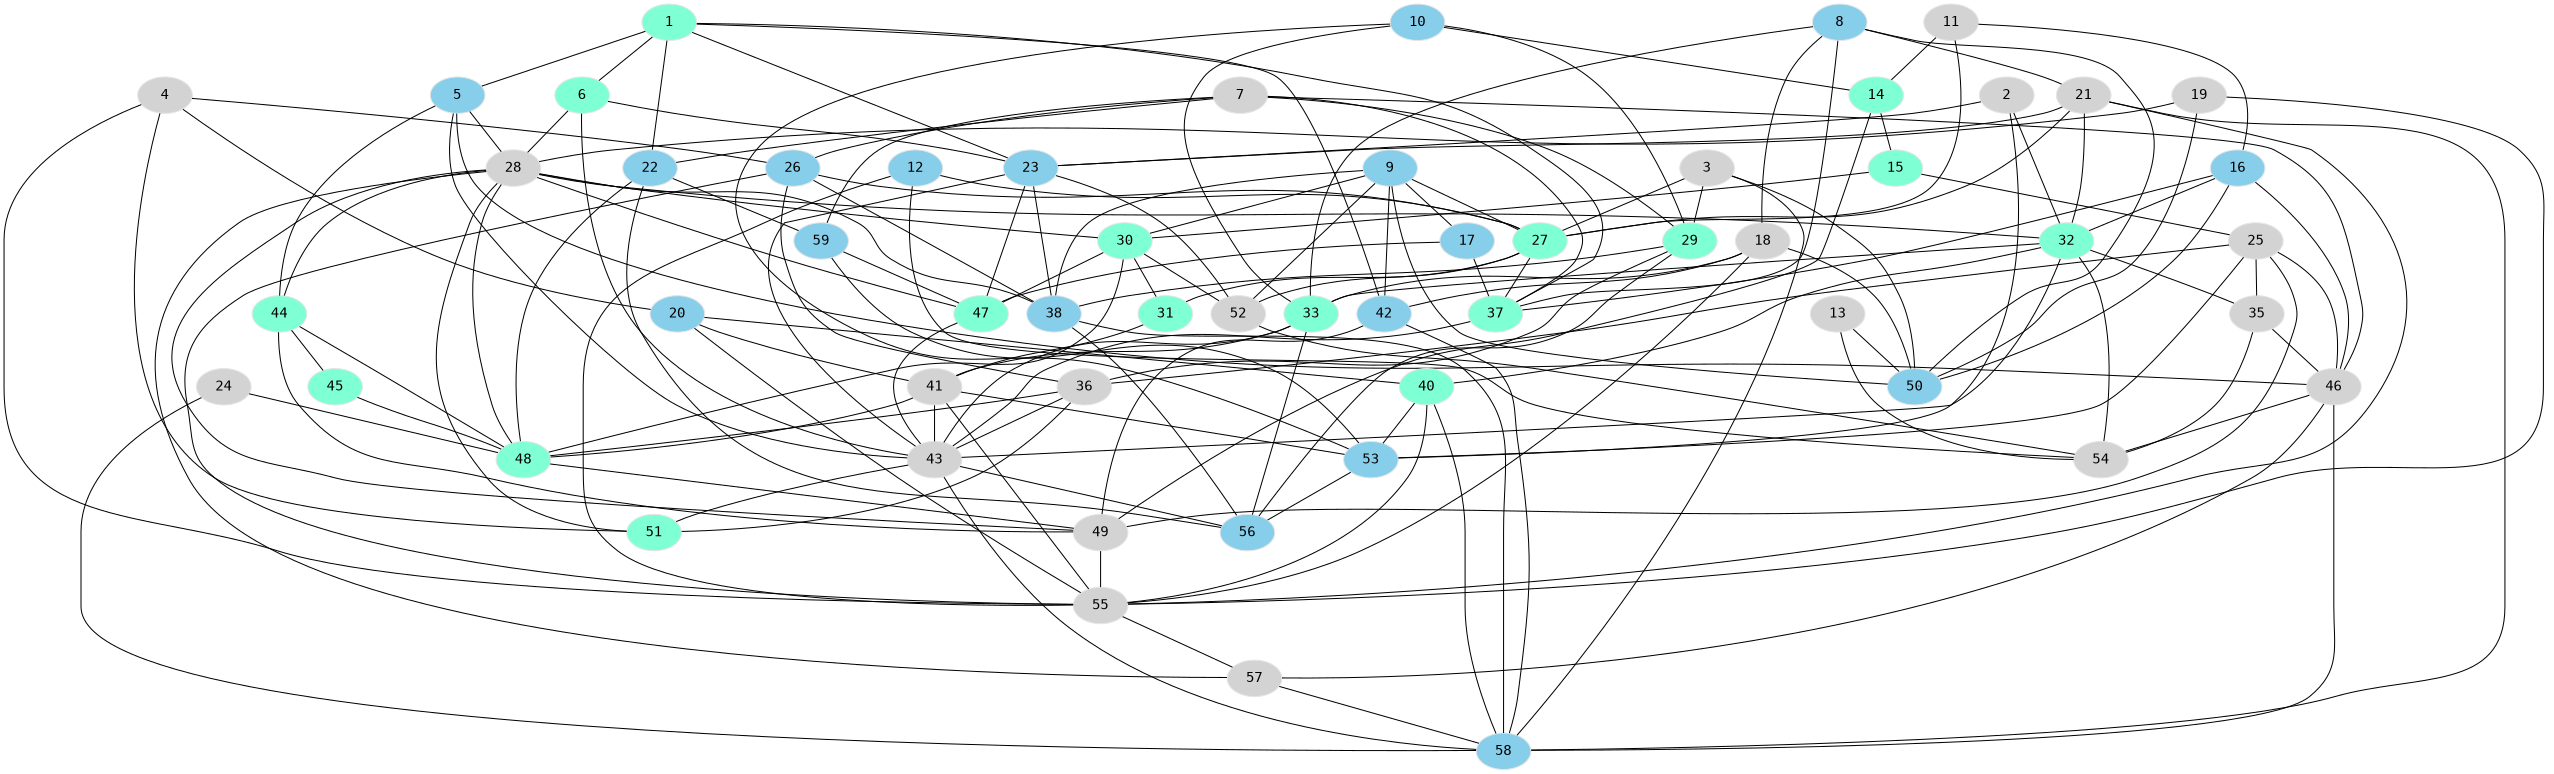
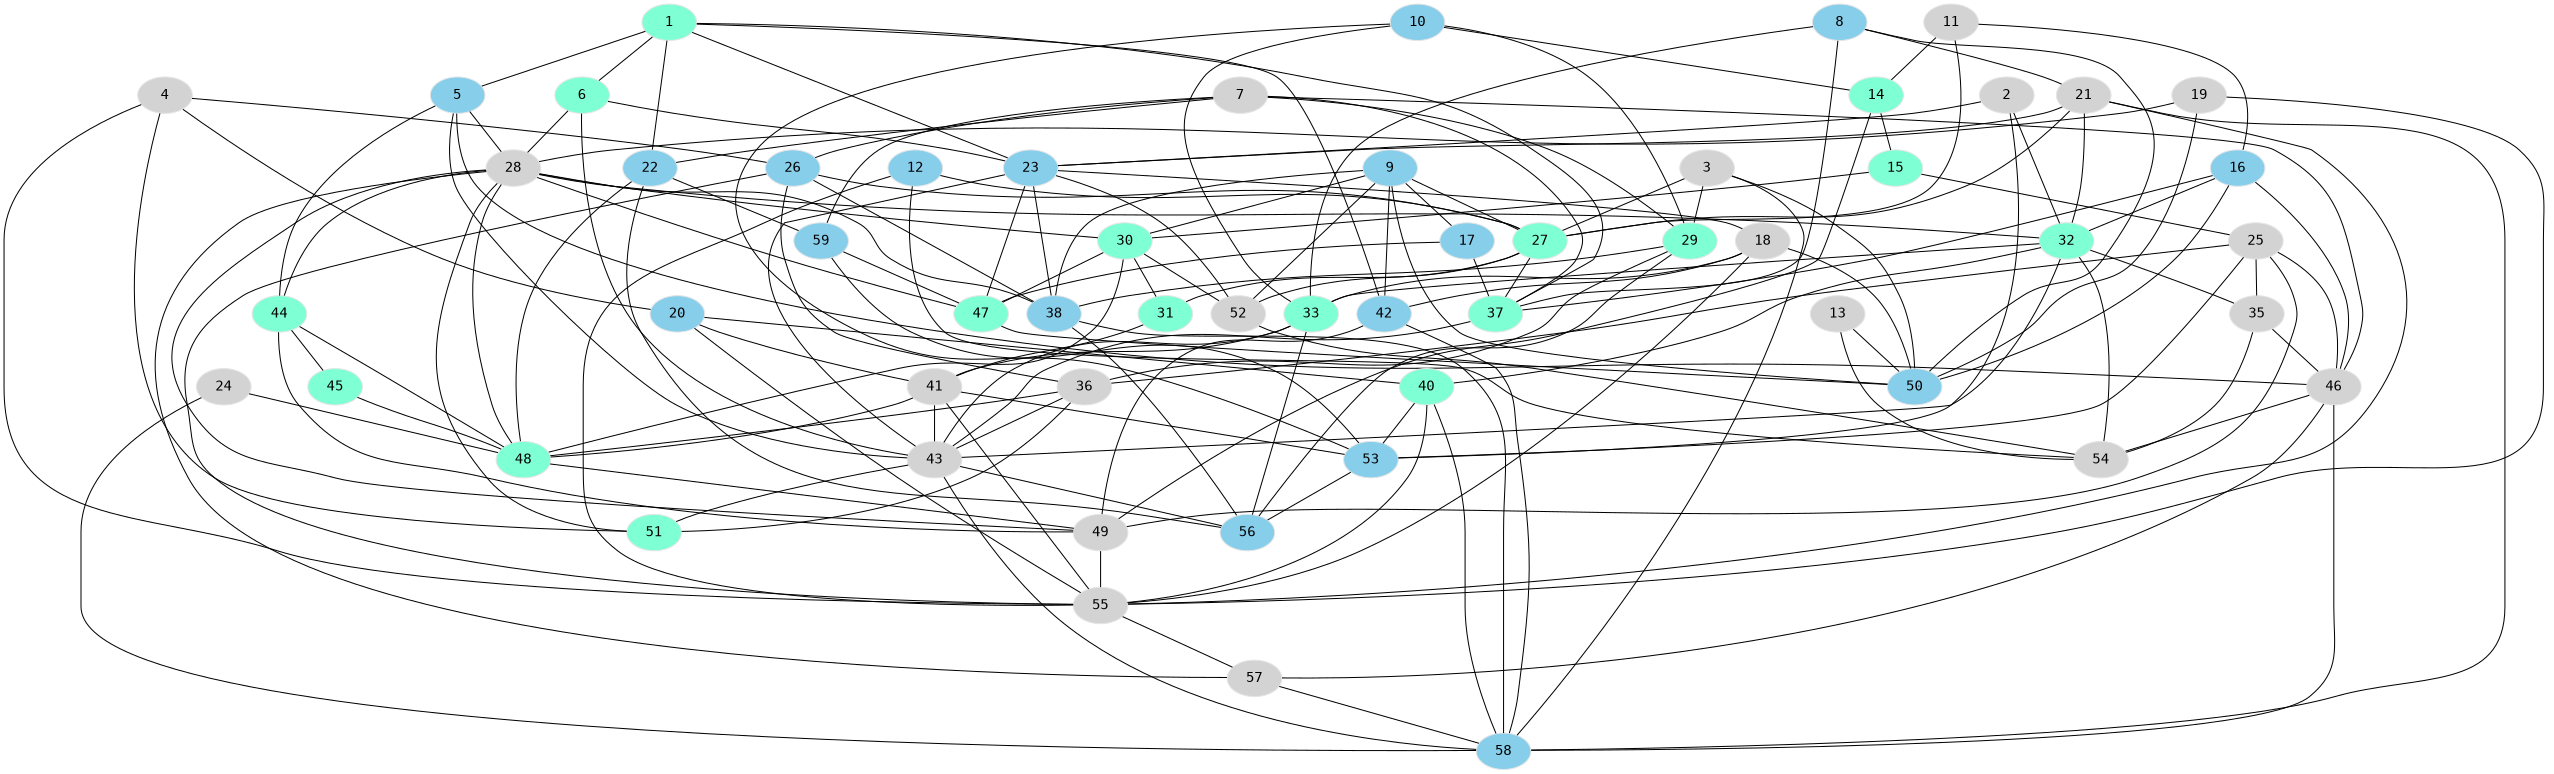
(1769, 132) -> (1401, 192)
(903, 361) -> (1310, 354)
